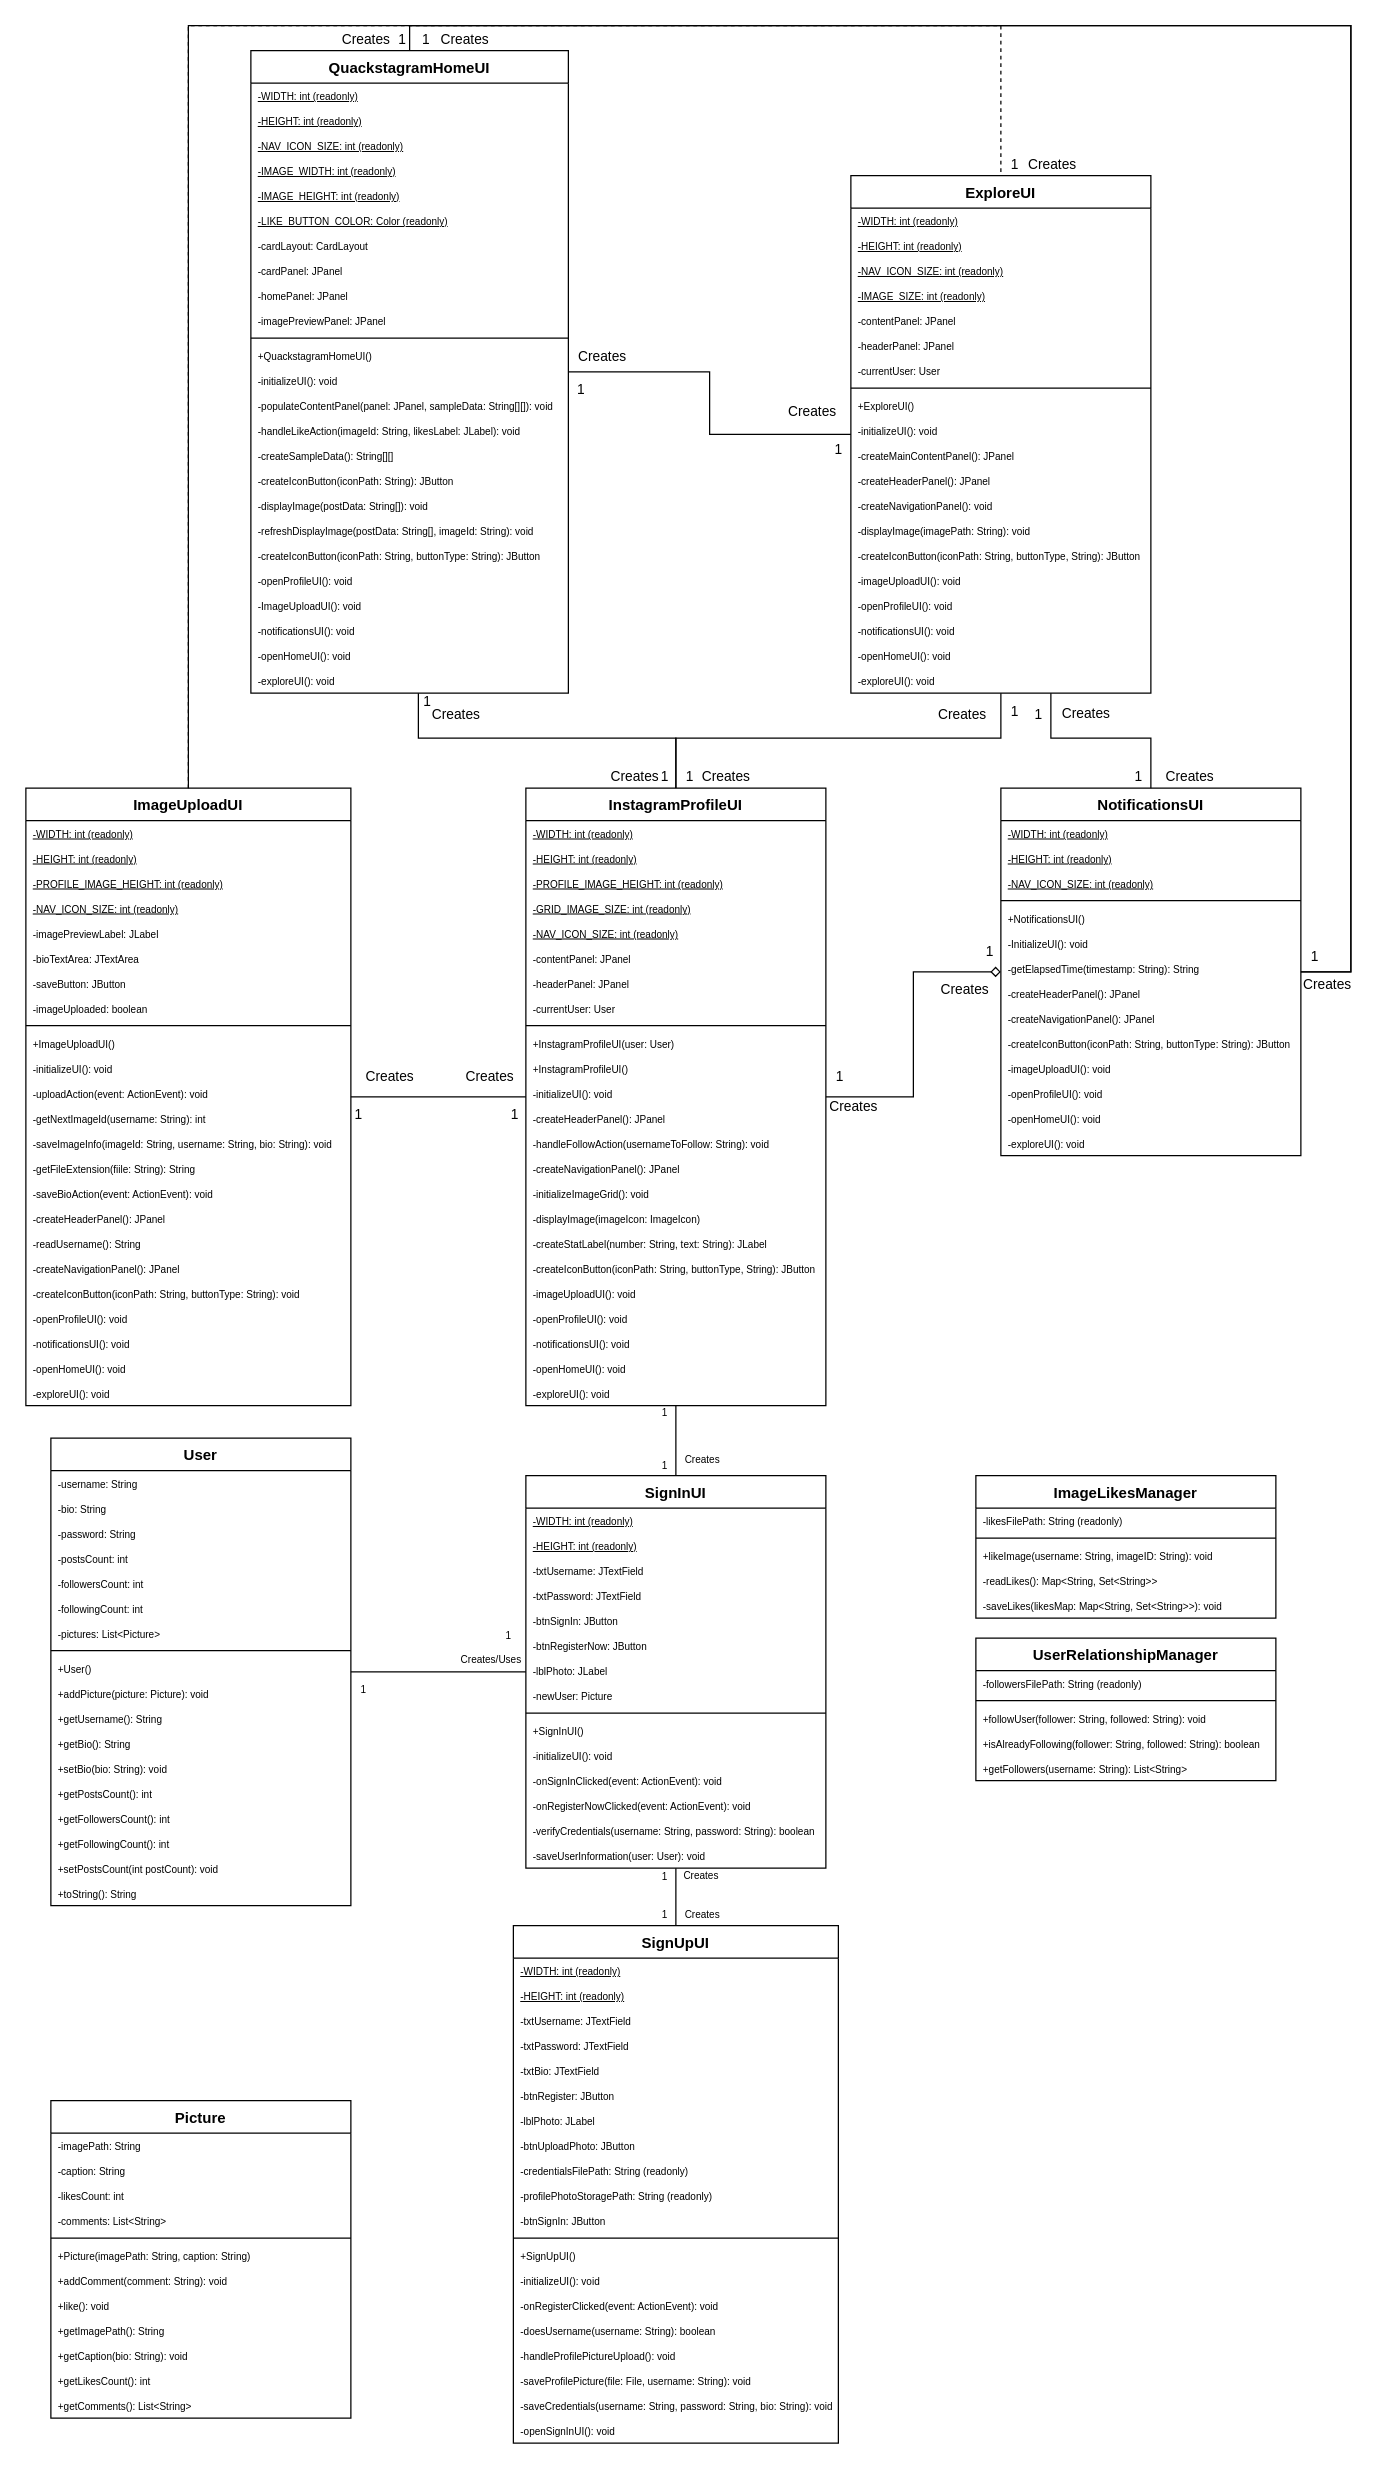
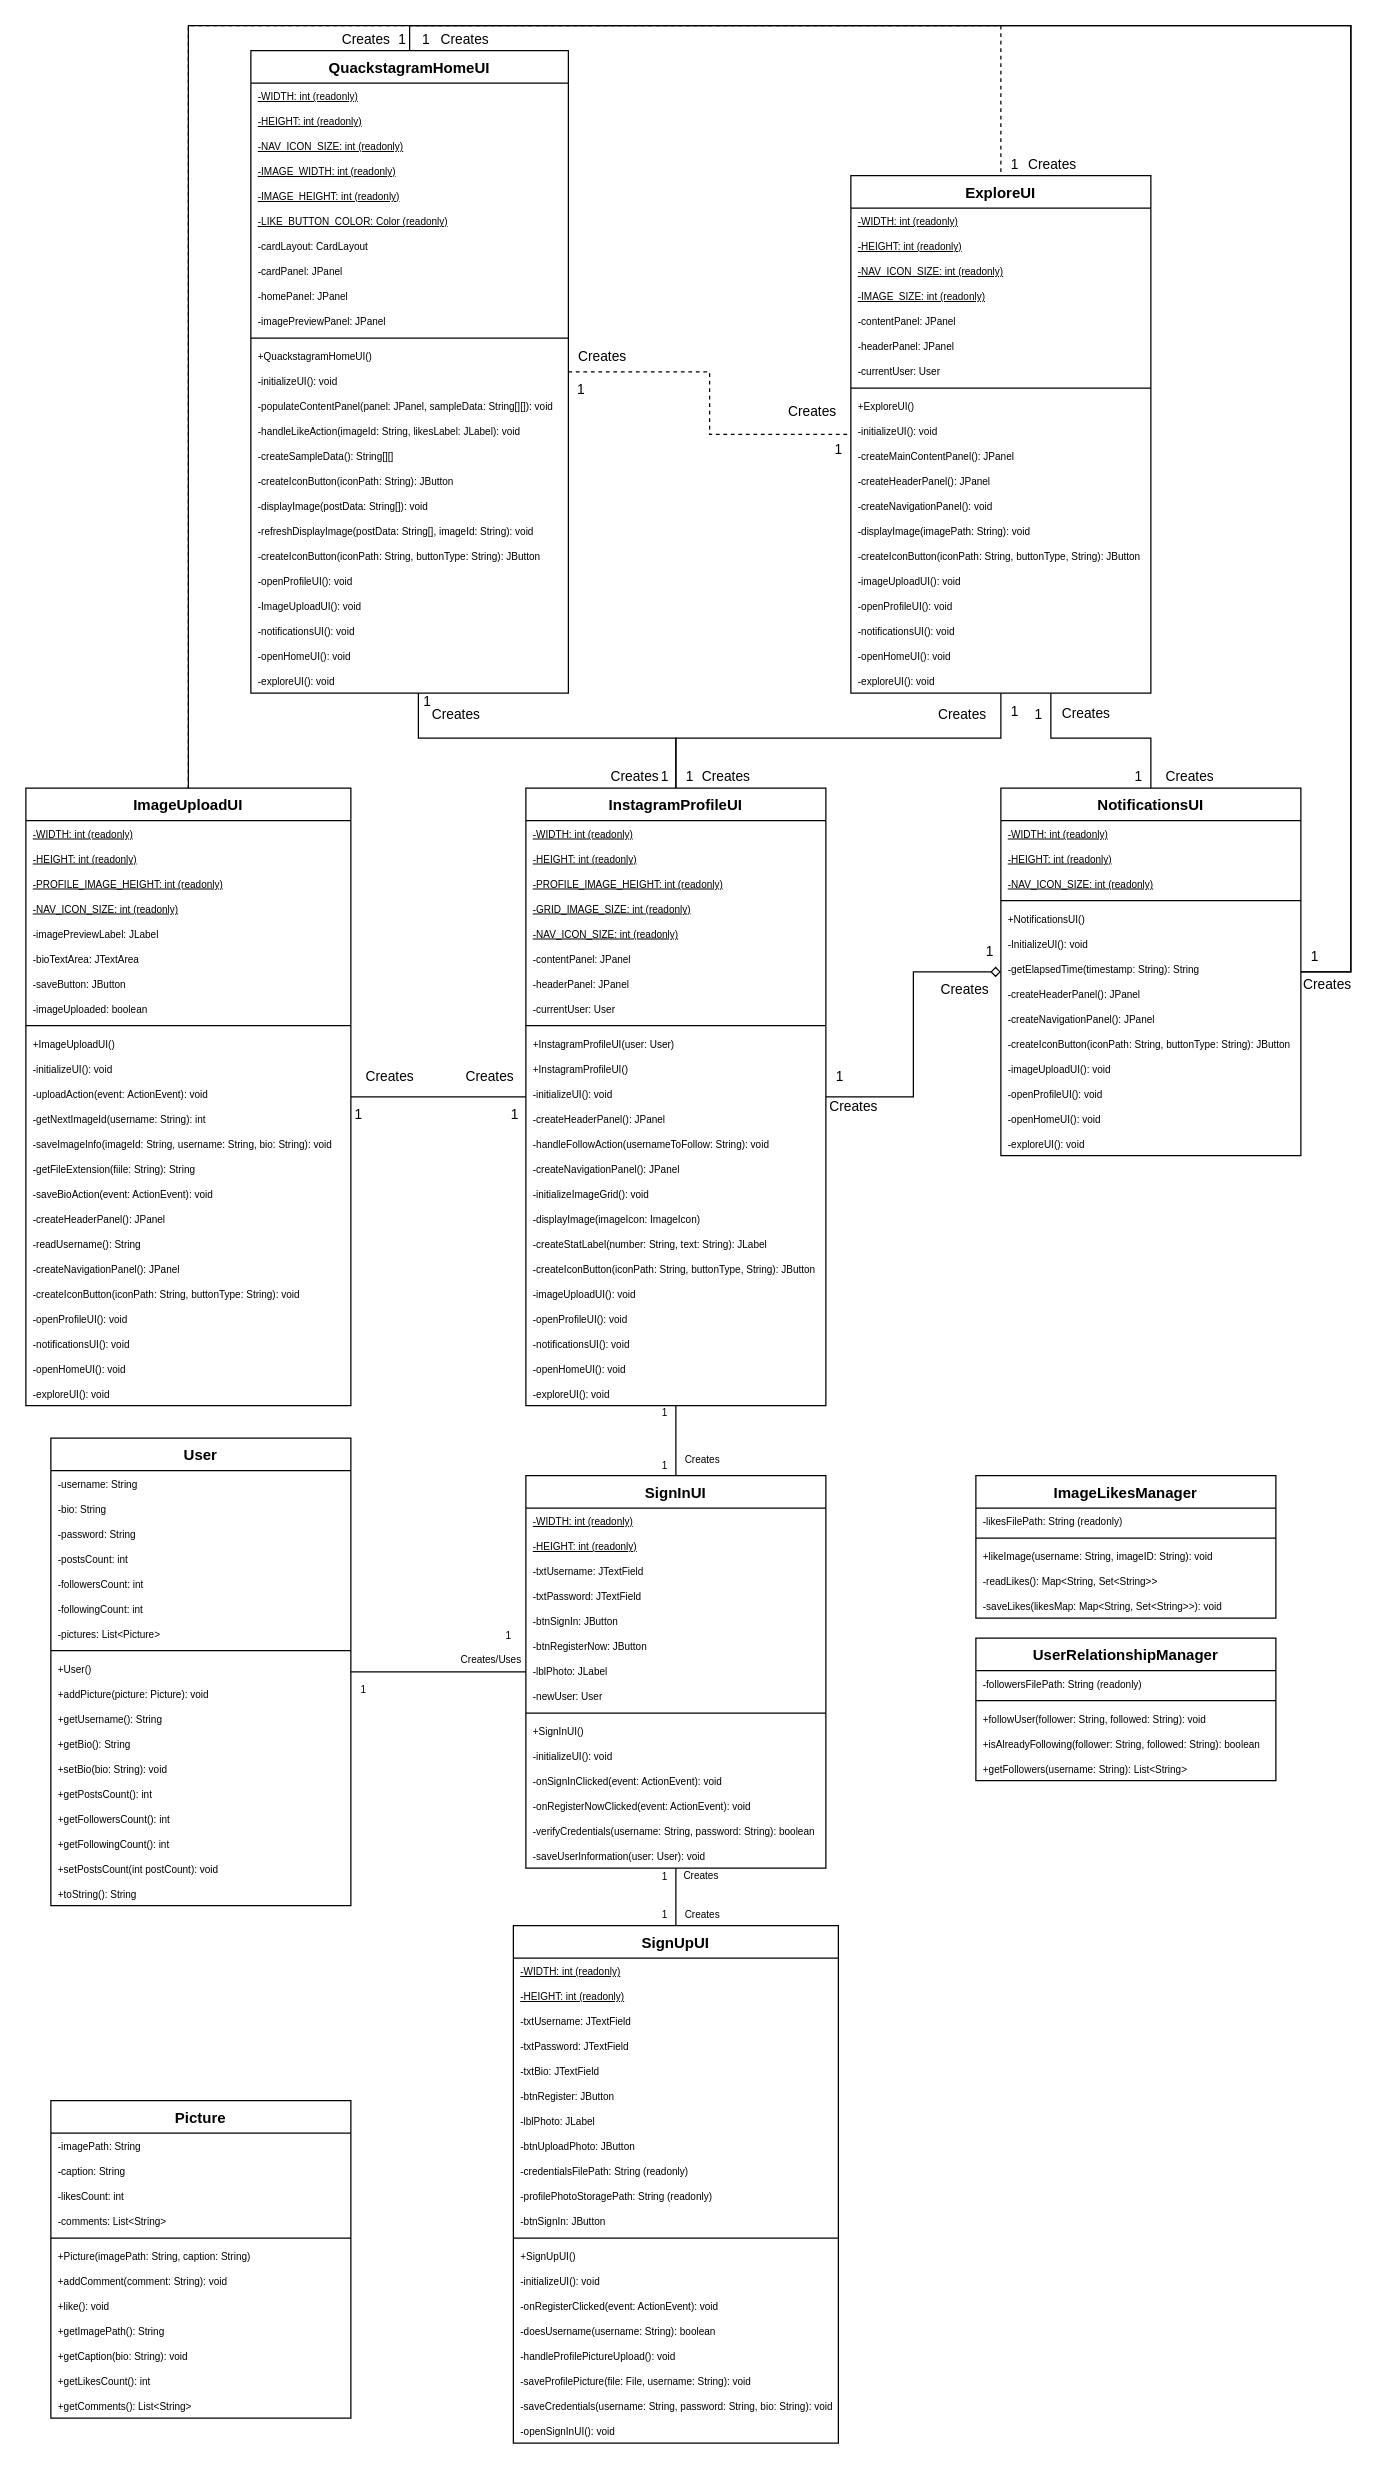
(709, 402) -> (709, 402)
(576, 1697) -> (569, 1697)
